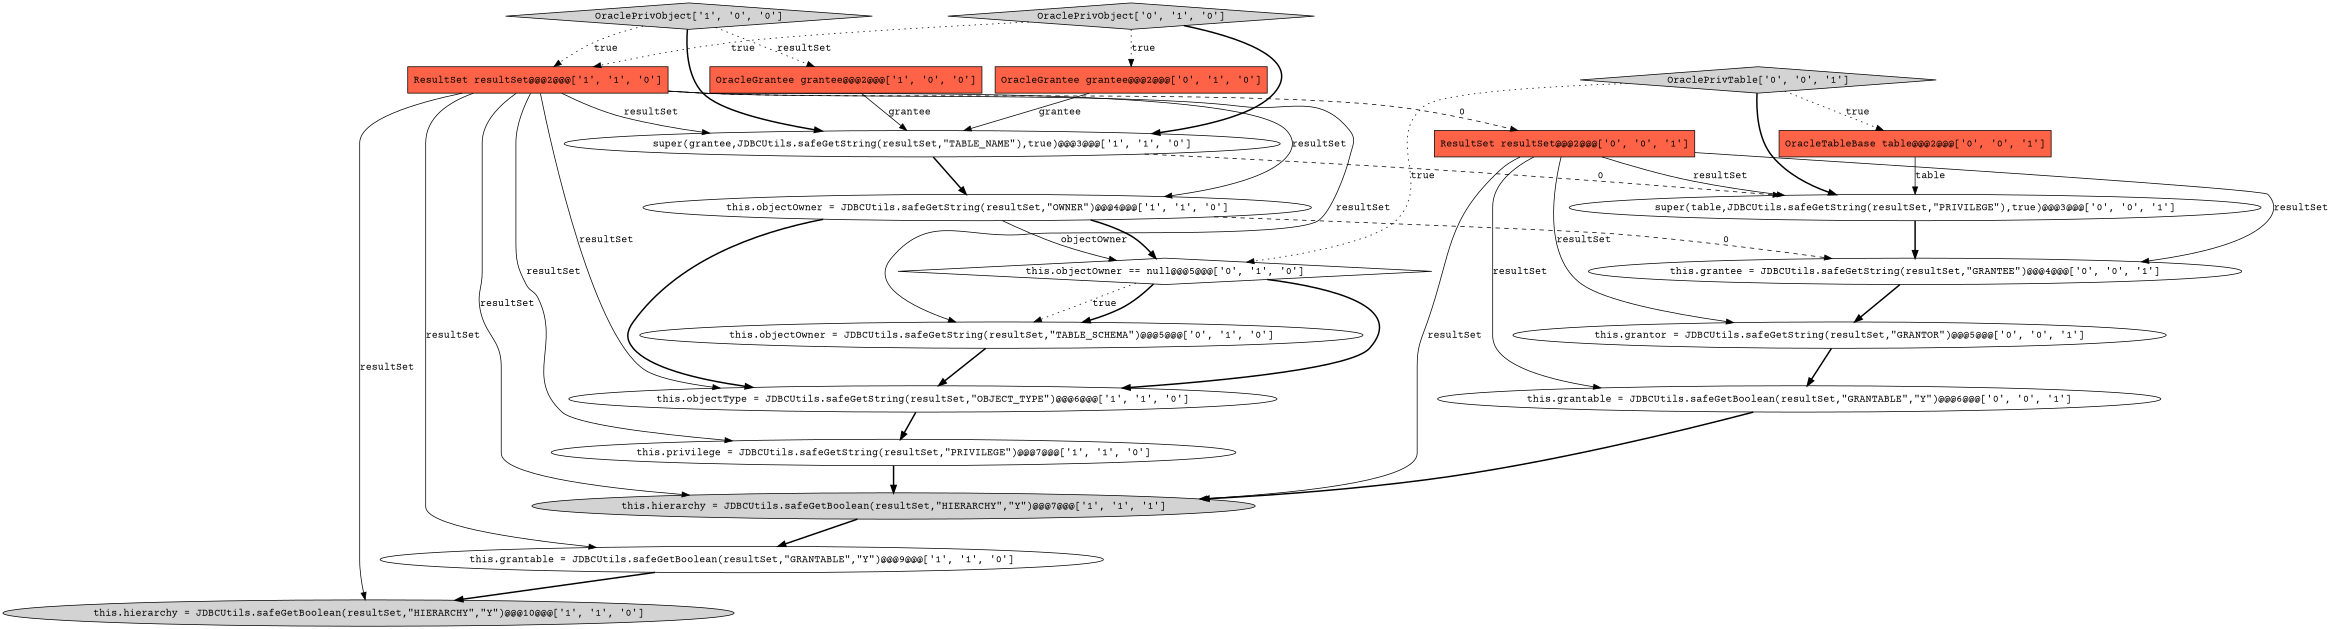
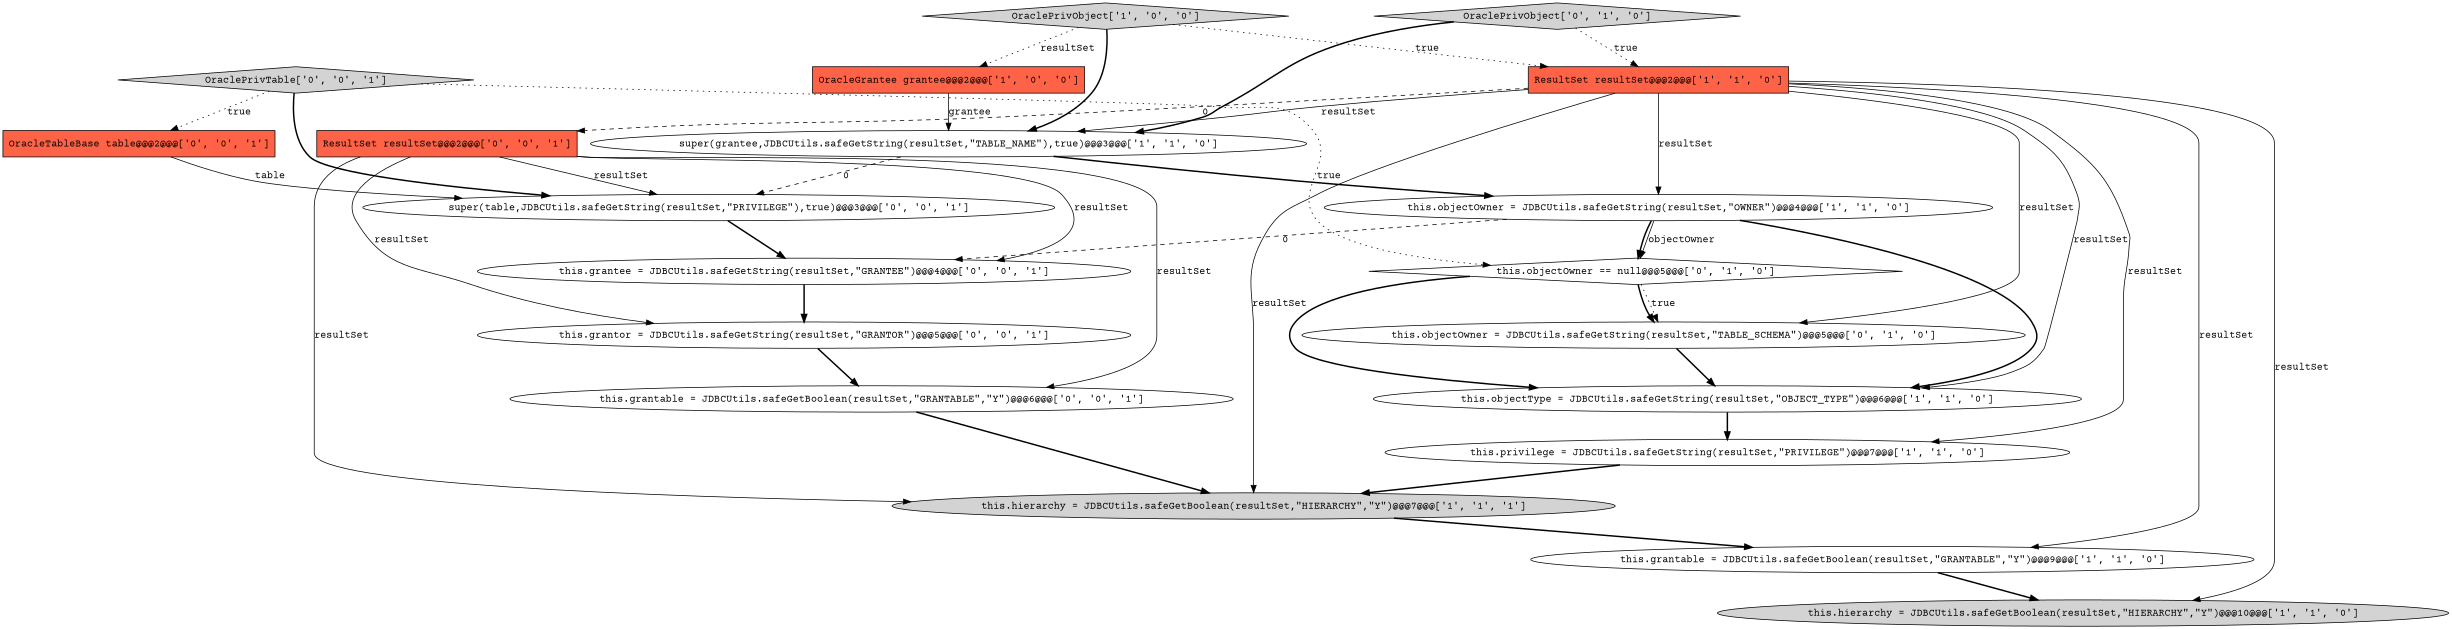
(1131, 80) -> none
